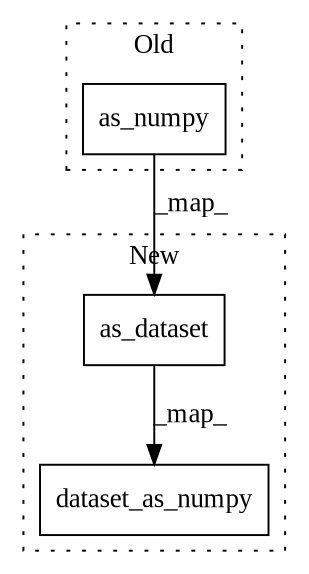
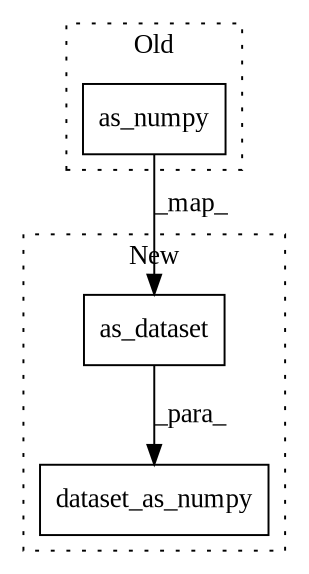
(190, 415) -> (190, 415)
